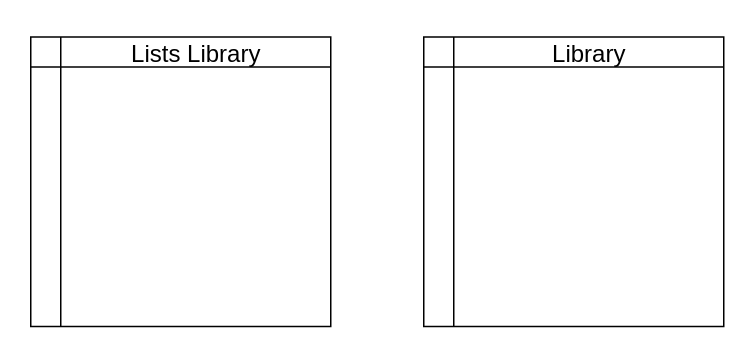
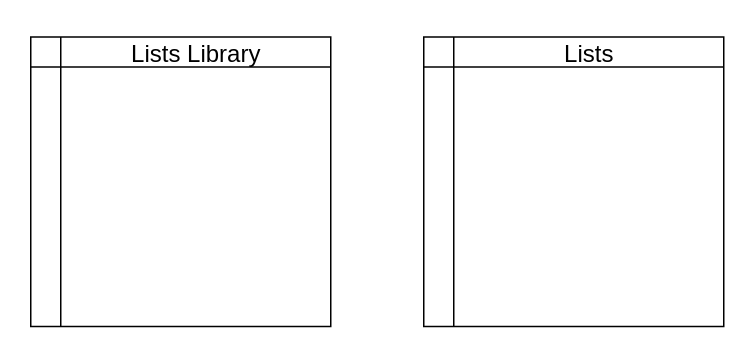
(590, 53) -> (590, 53)
